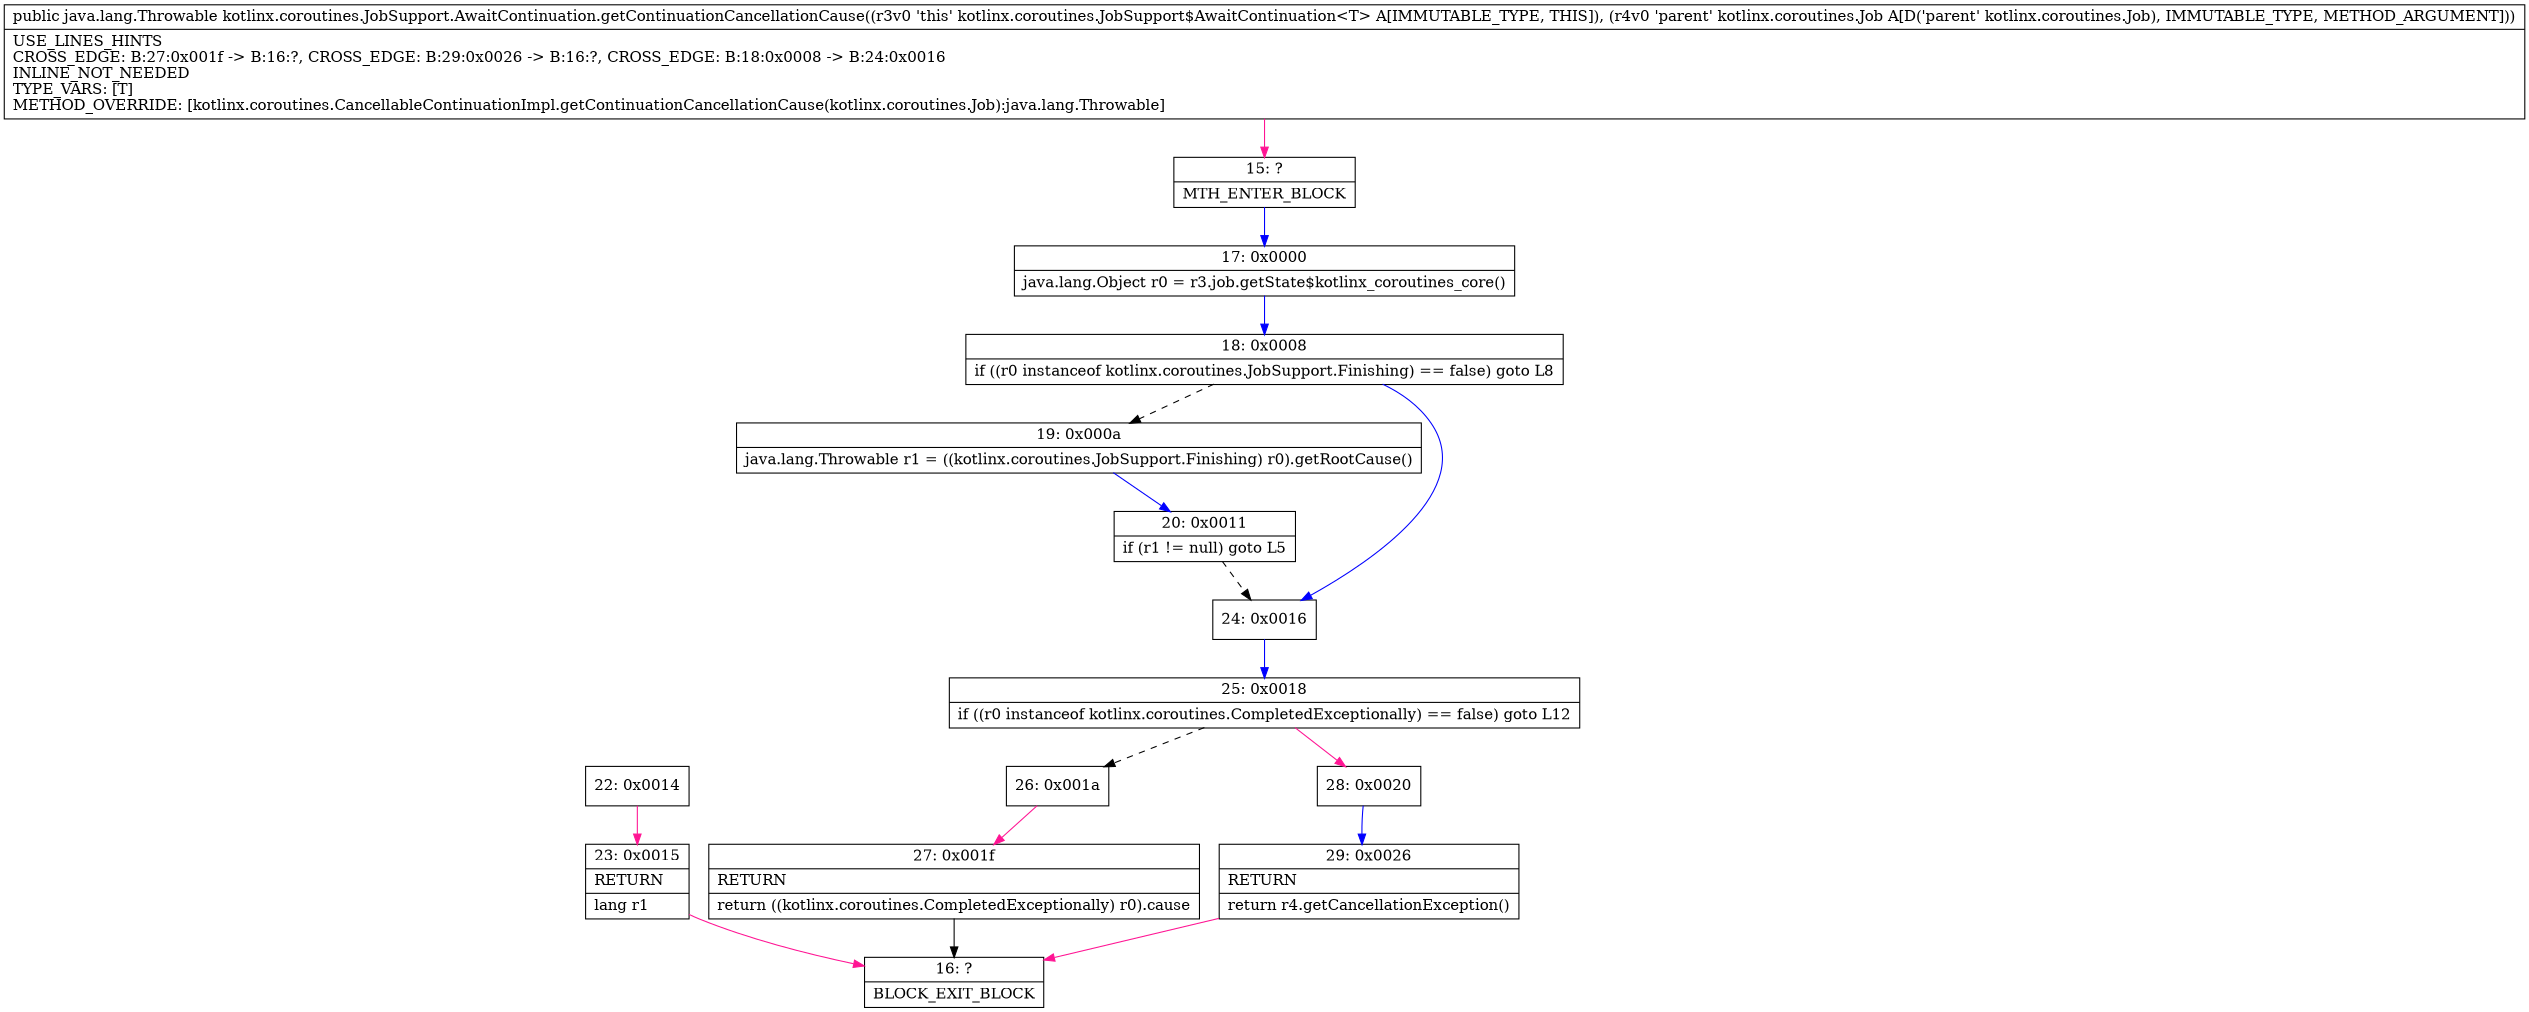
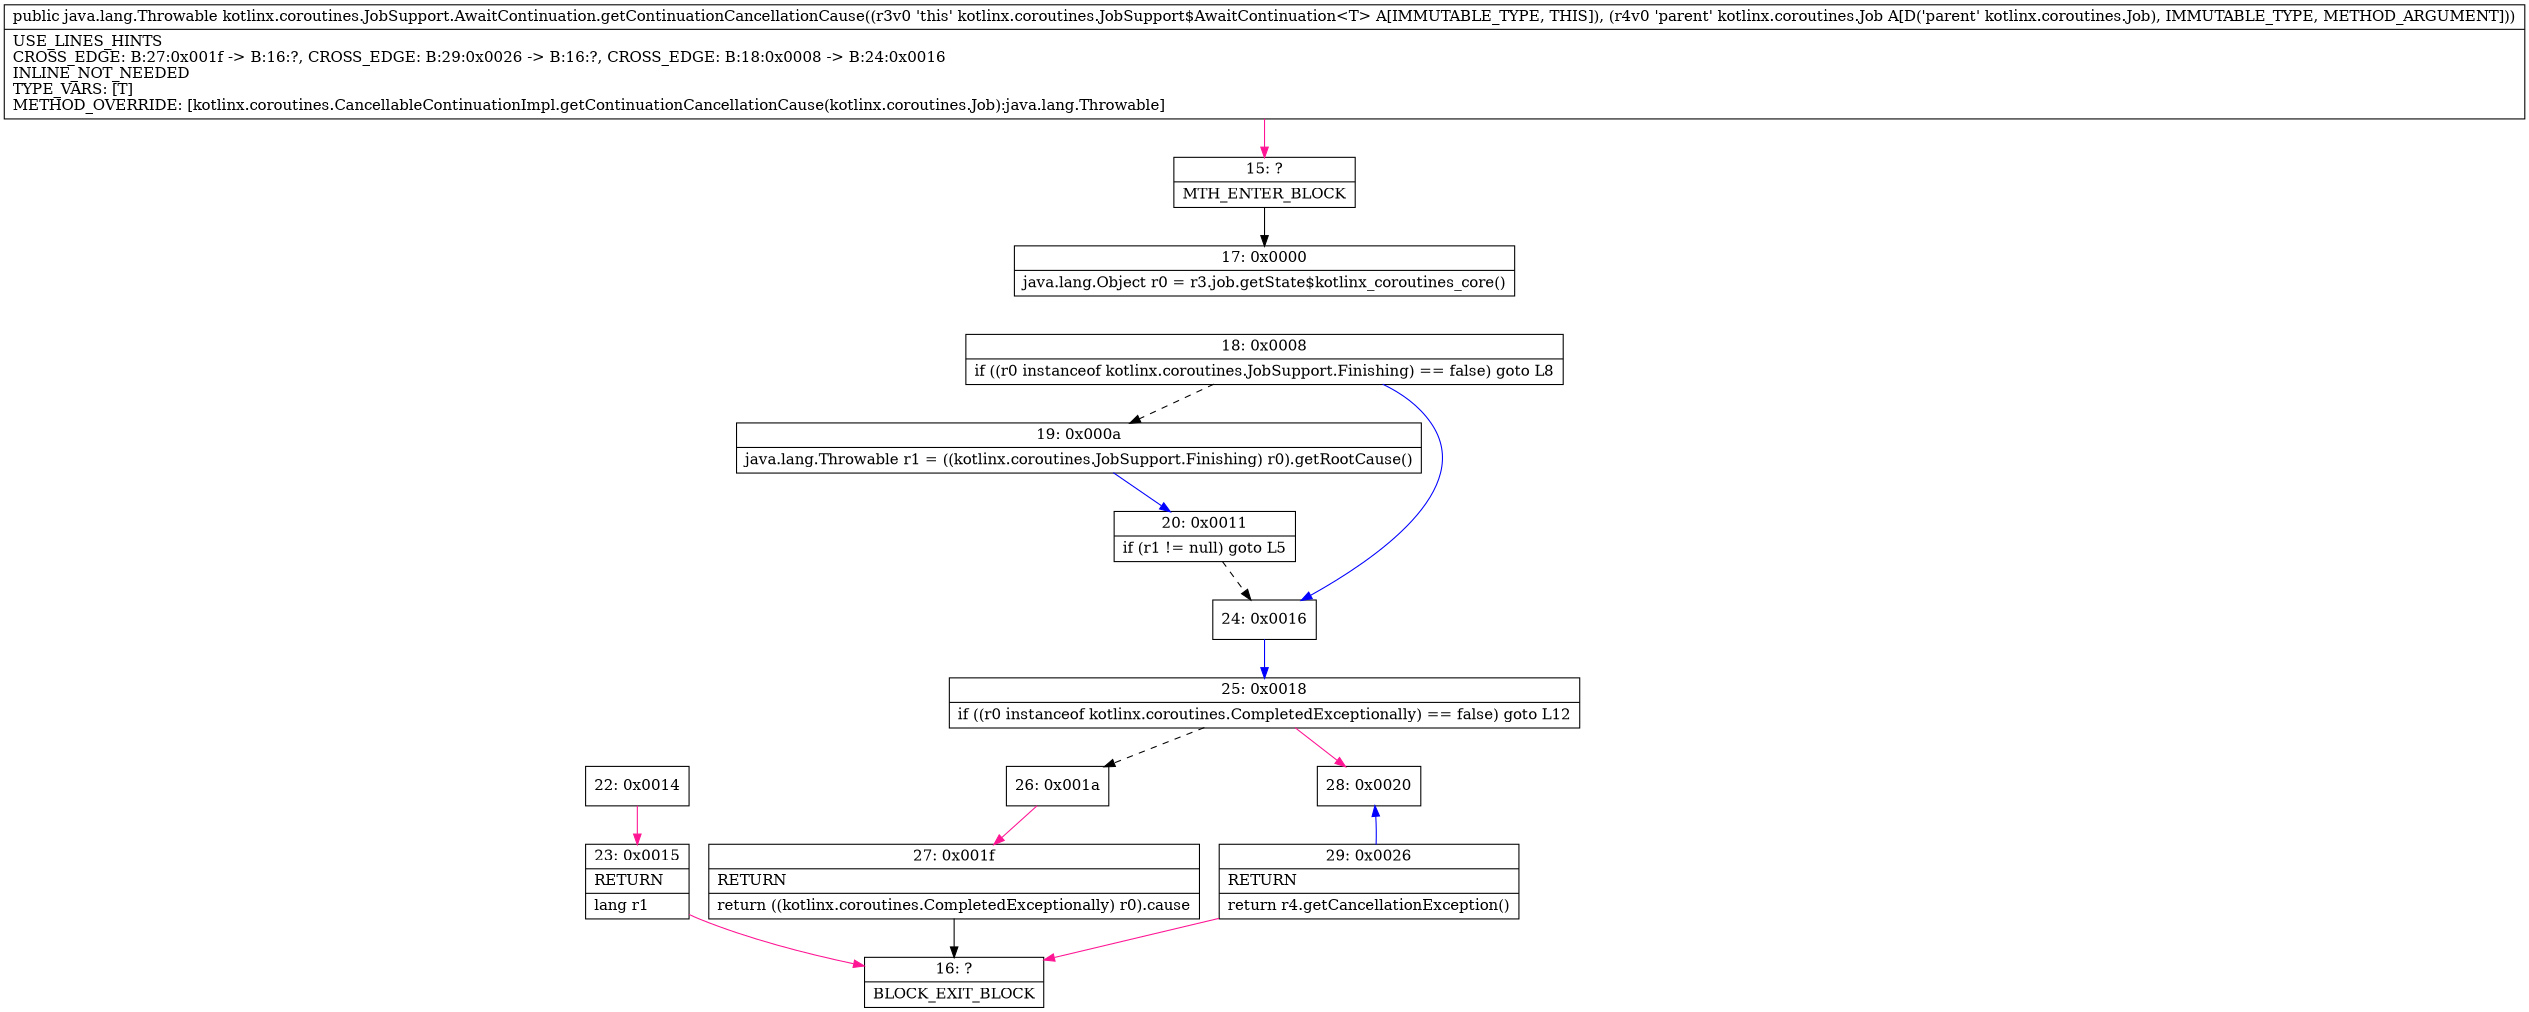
(1265, 221) -> (1265, 221)
(1265, 310) -> none
(1362, 820) -> (1376, 831)
